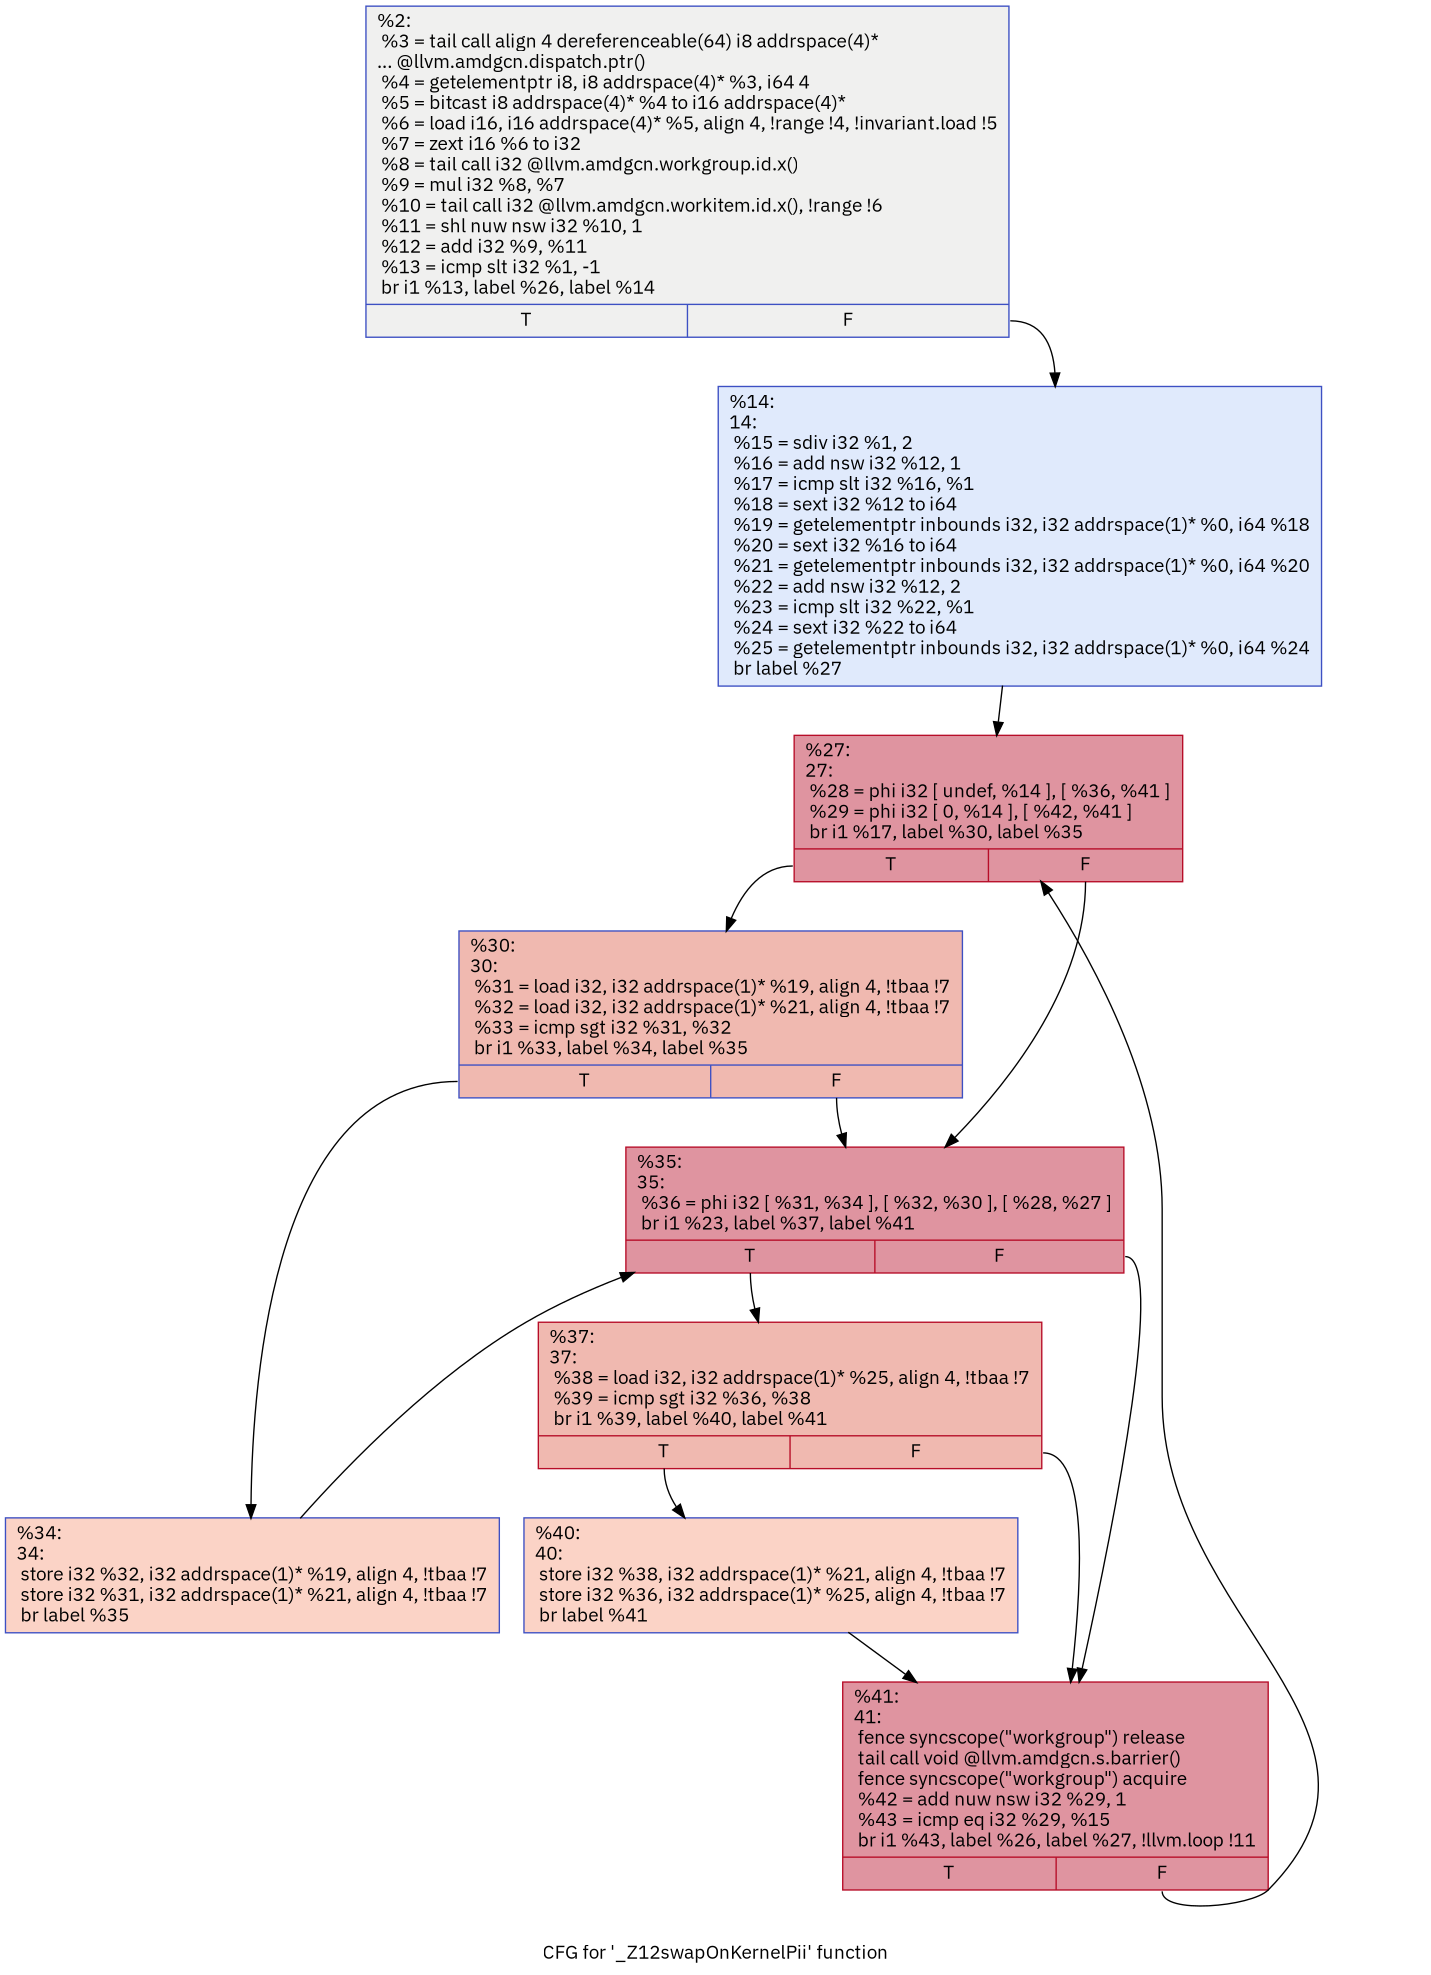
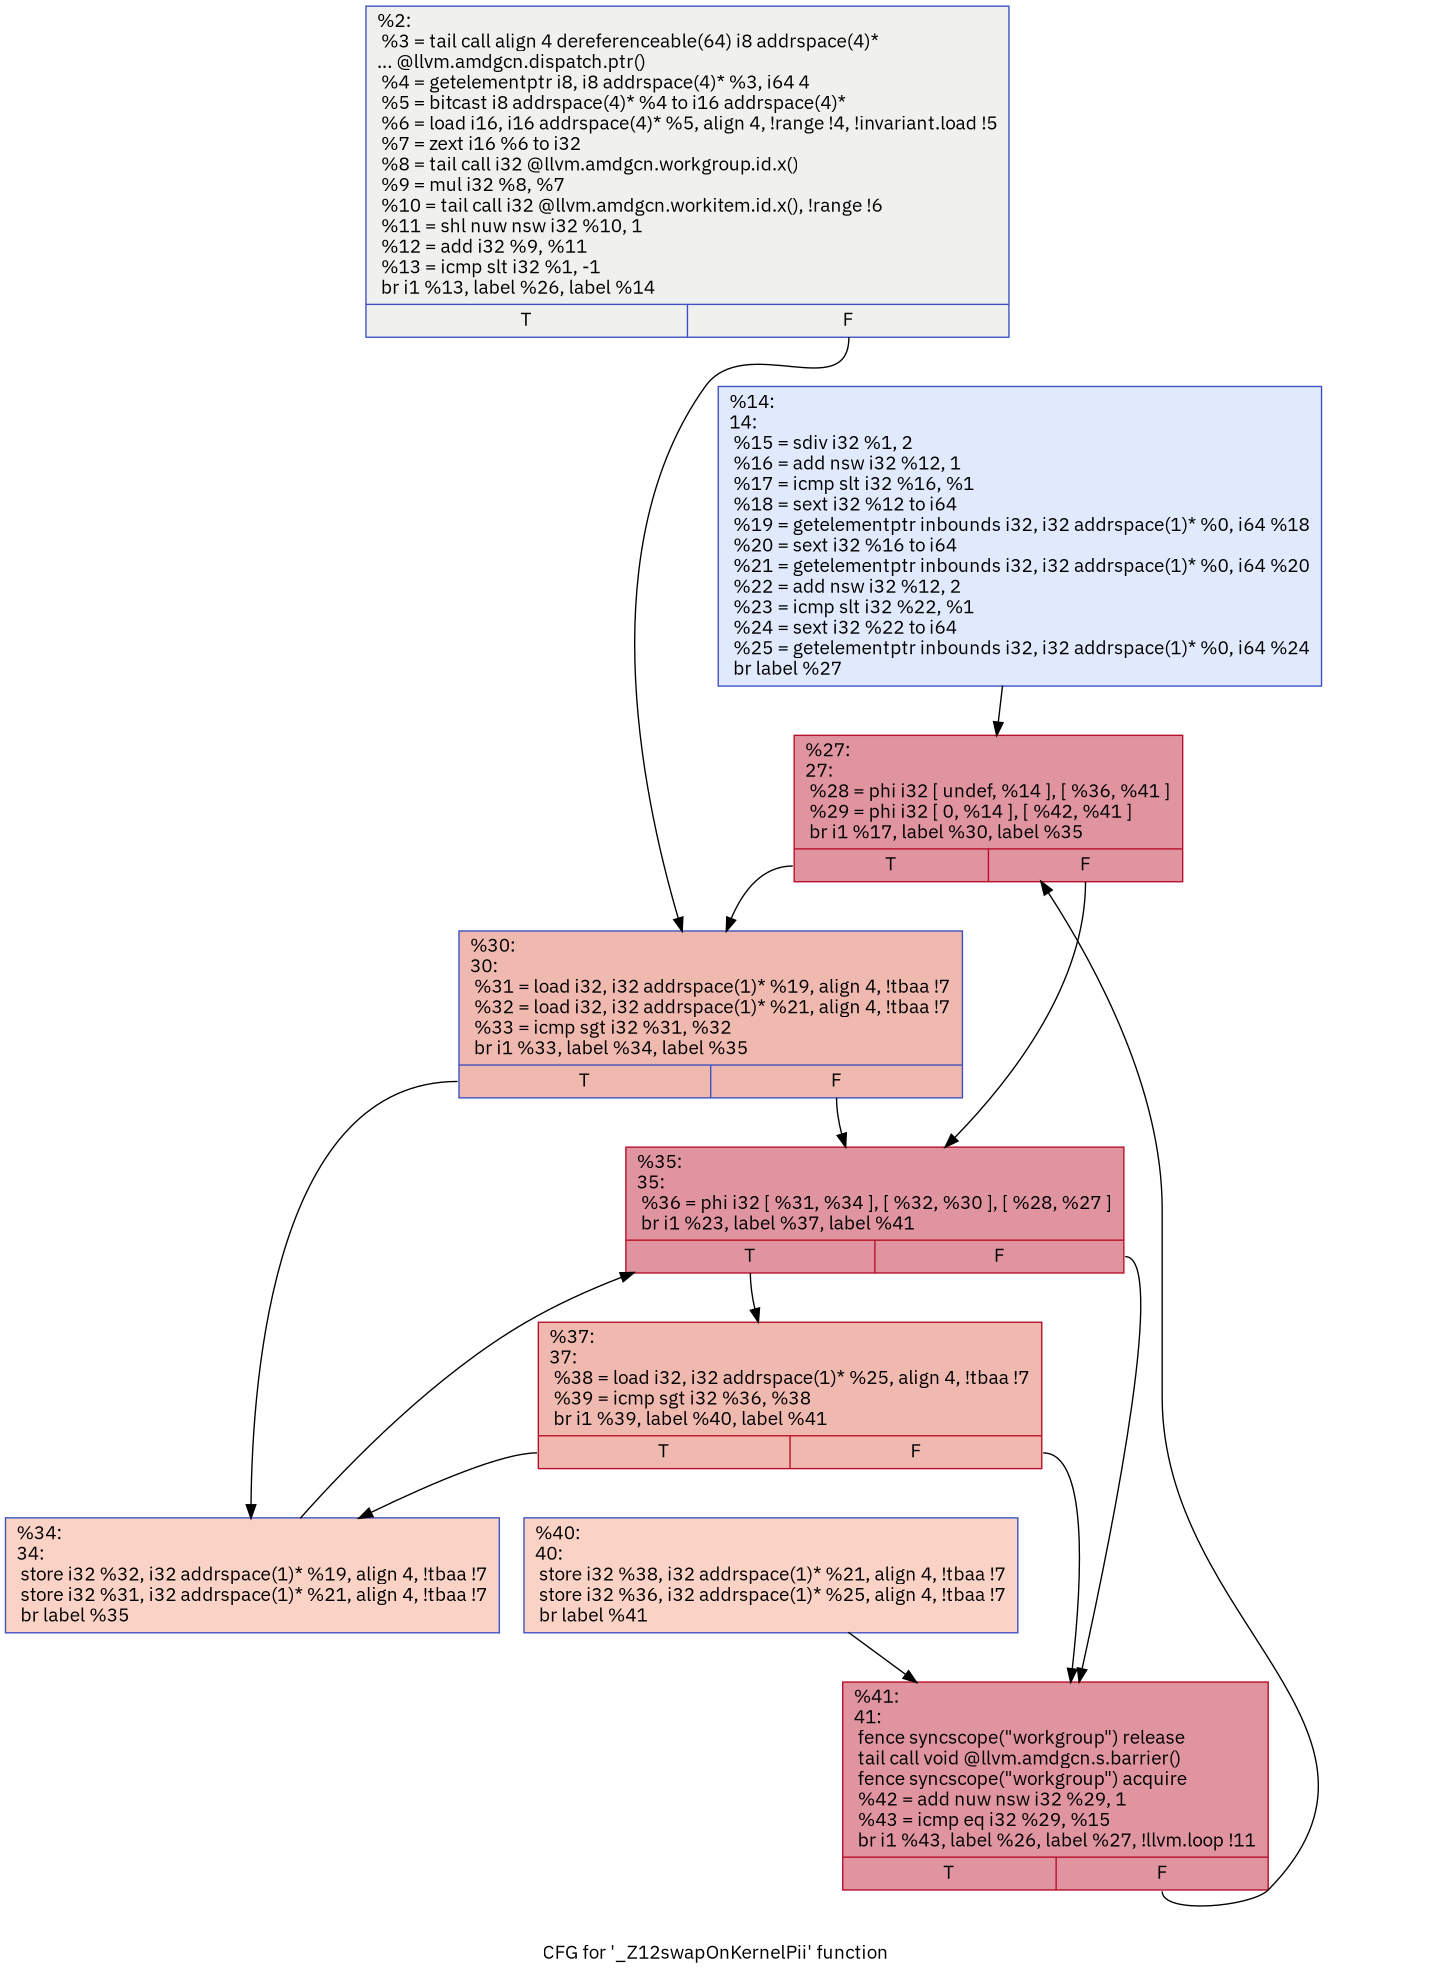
(1044, 337) -> (641, 564)
(667, 1489) -> (452, 1476)
